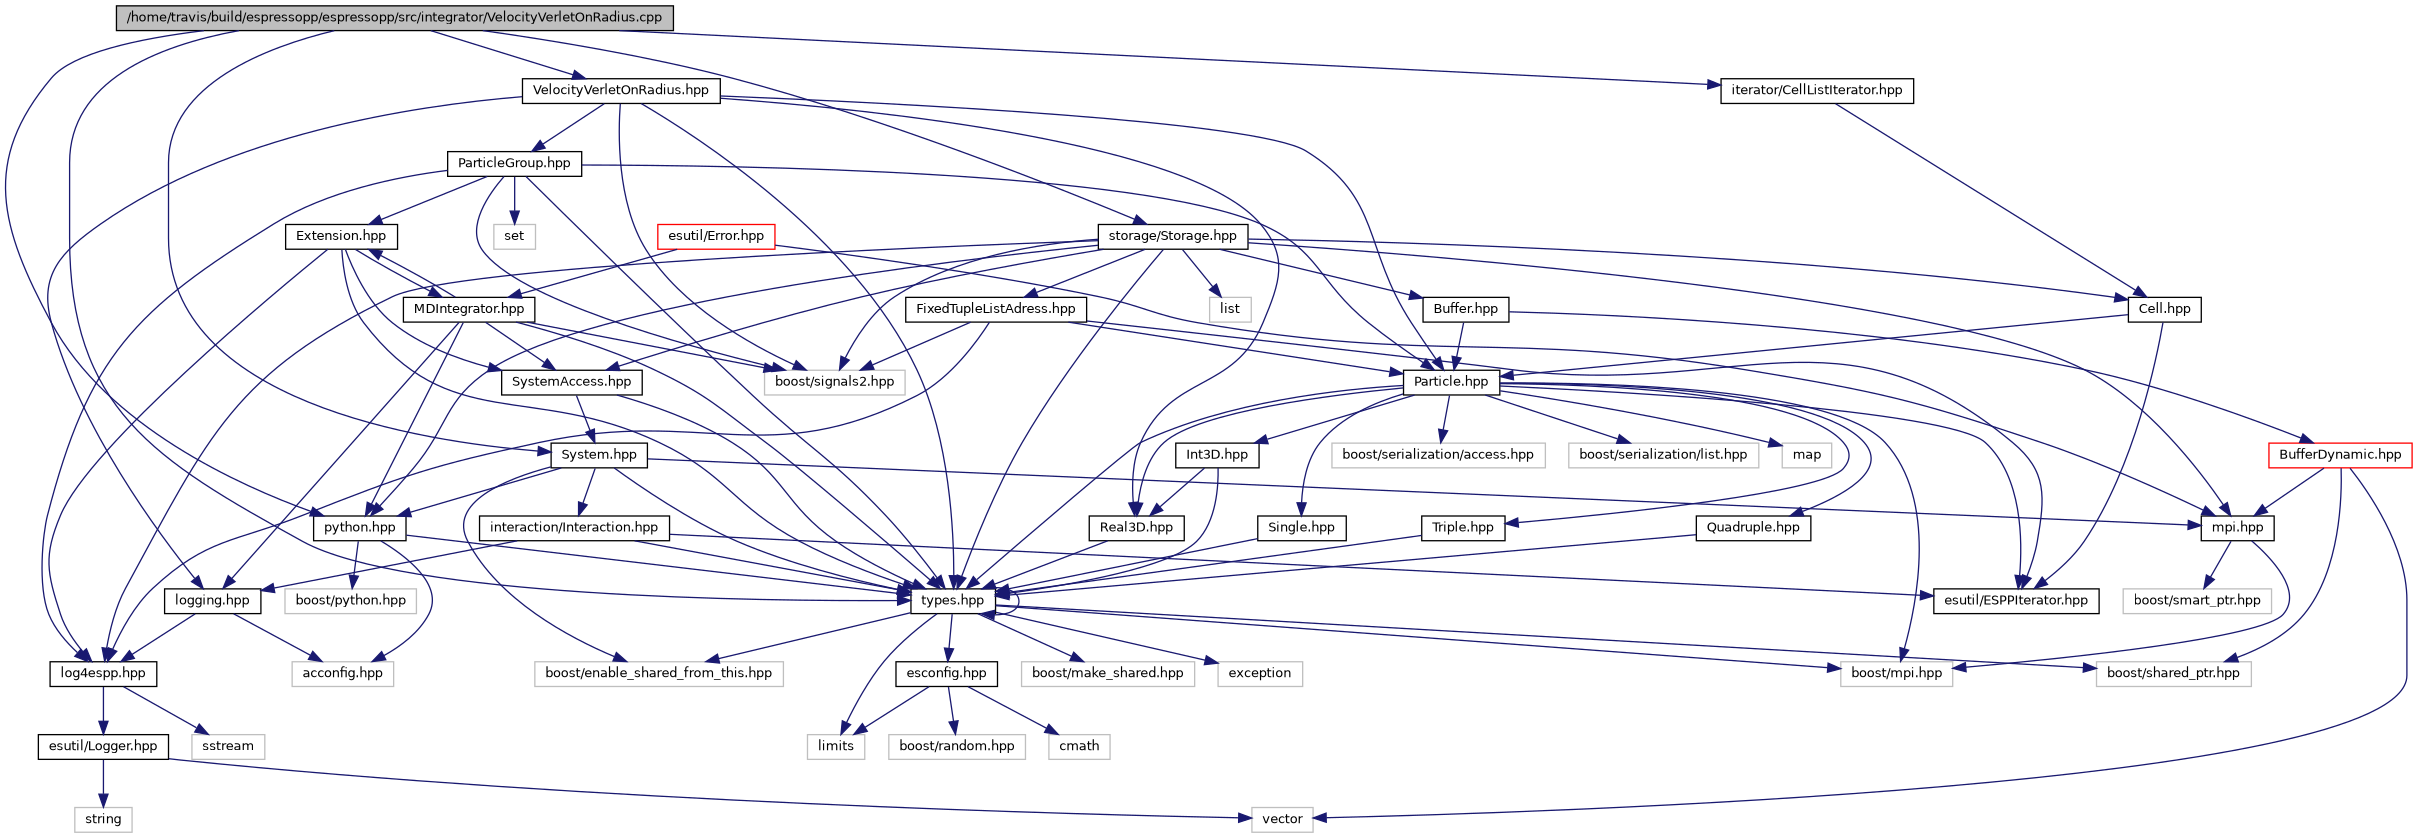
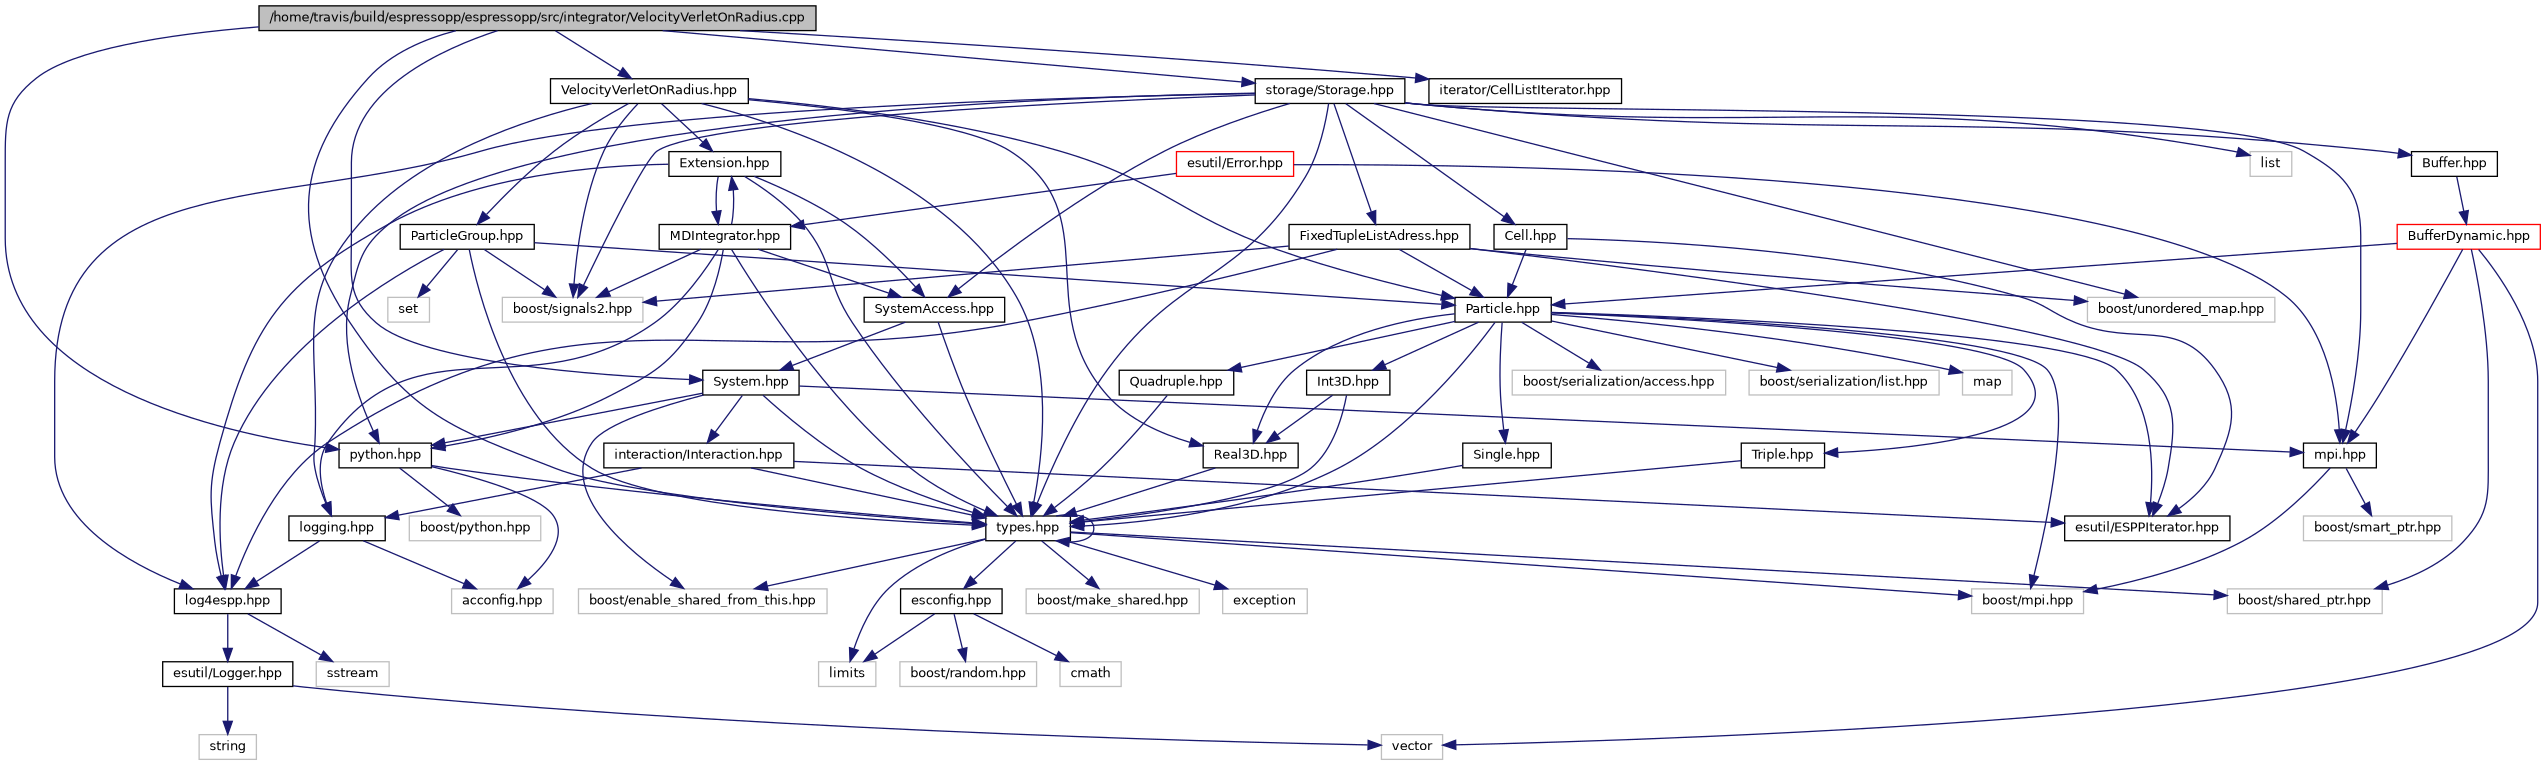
(1986, 197) -> none
(434, 198) -> (672, 113)
none -> (2181, 310)
(1460, 338) -> (1981, 274)
